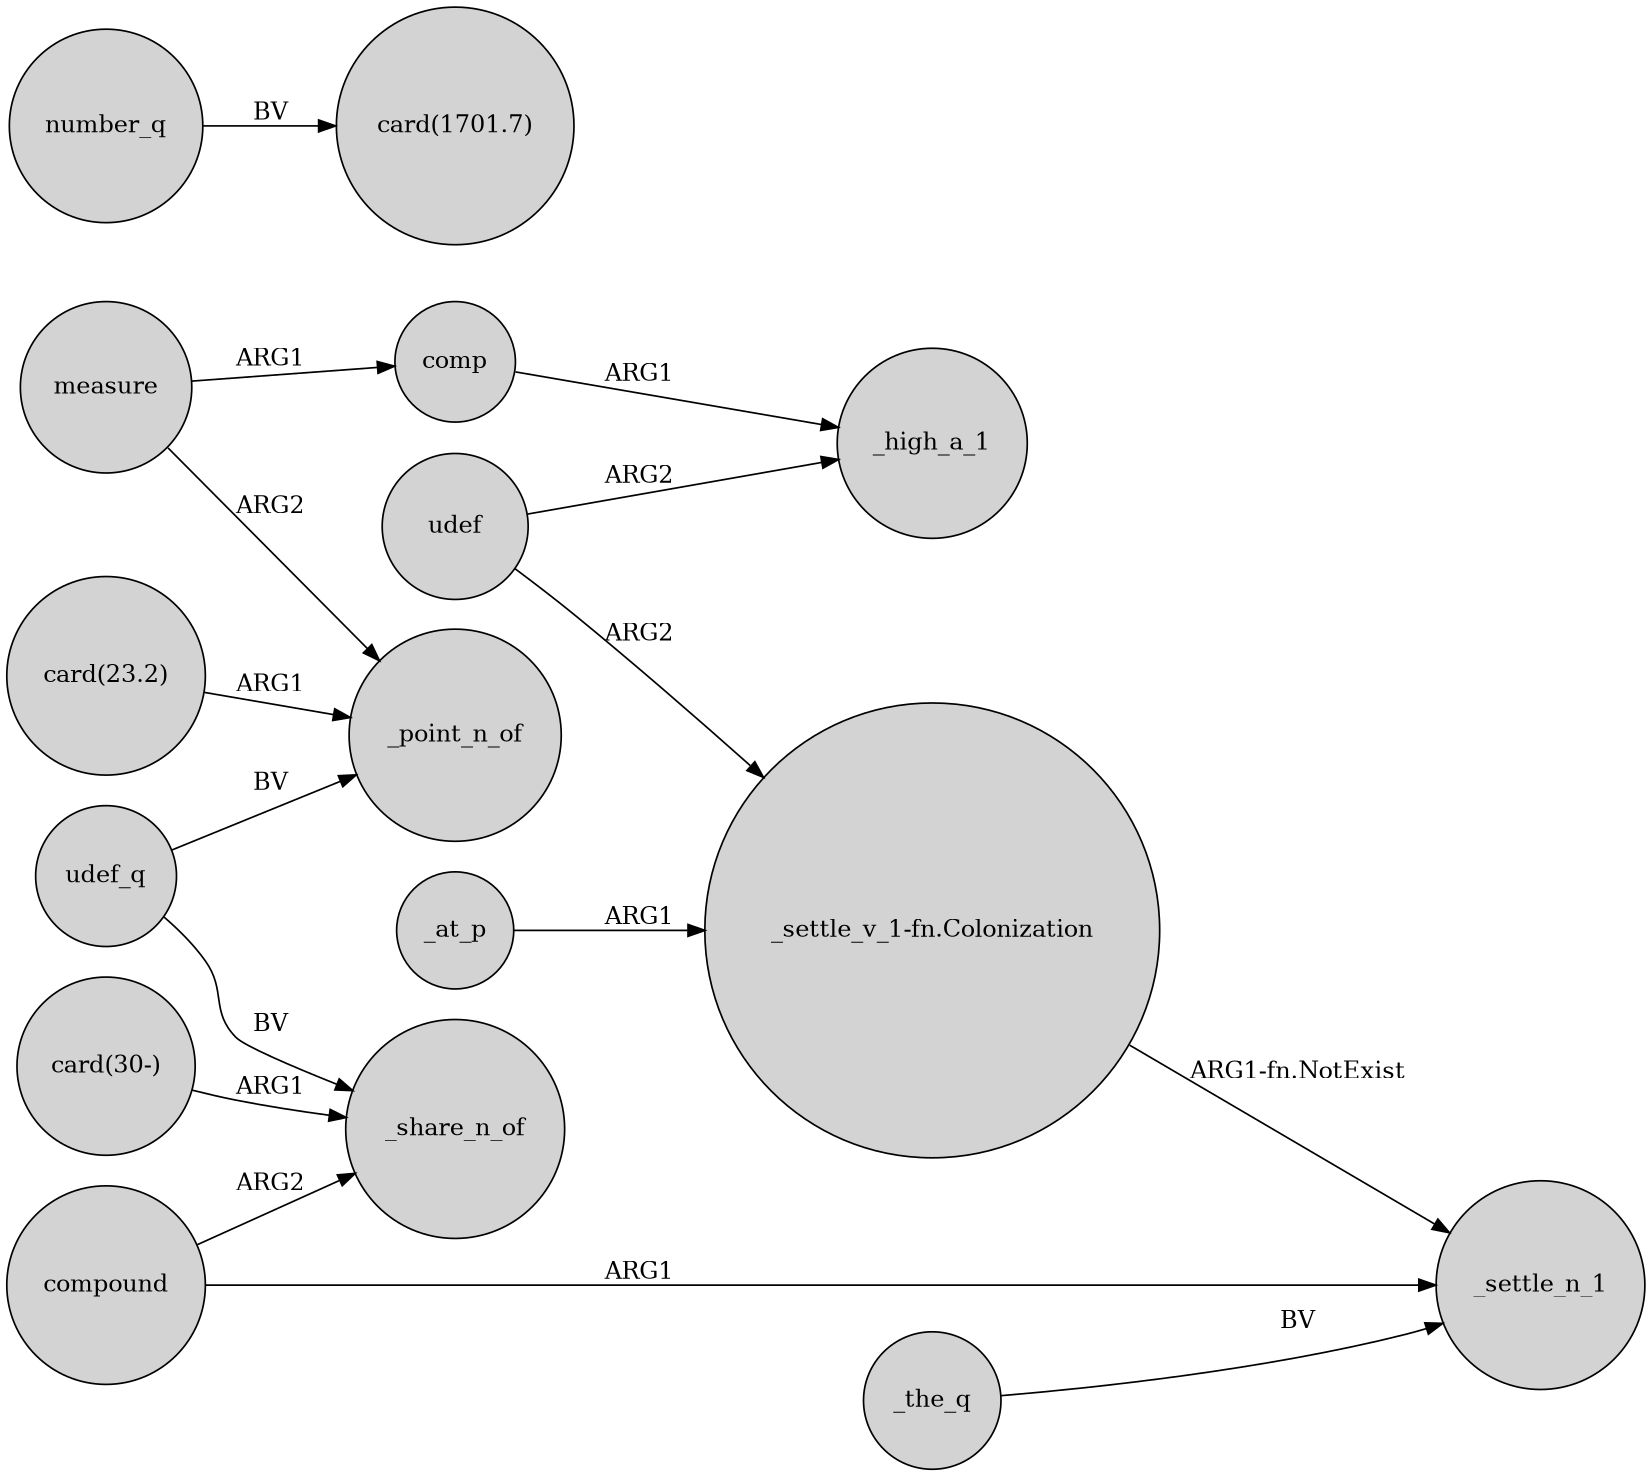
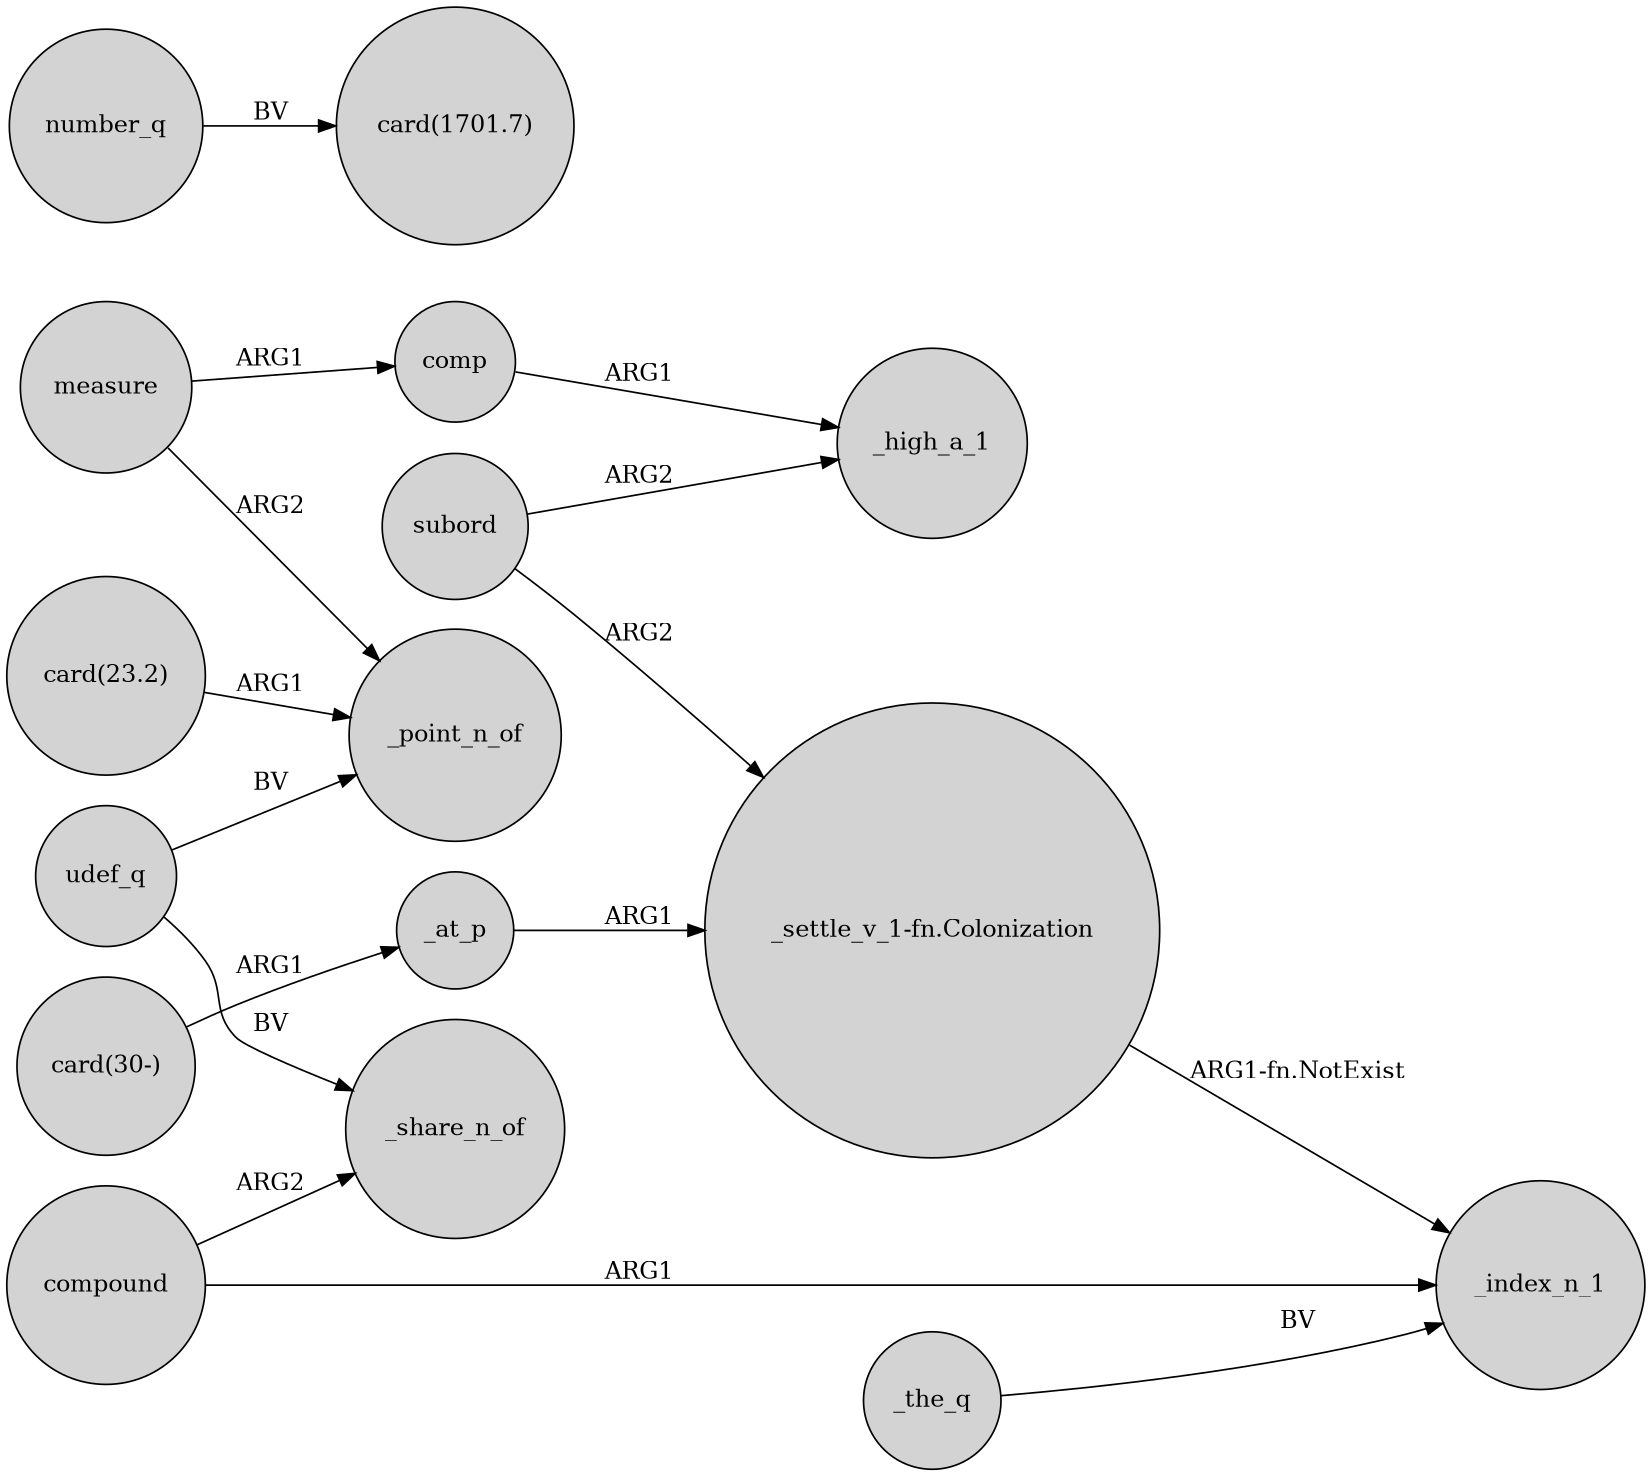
(455, 526) -> (455, 526)
(260, 1105) -> (283, 987)
(1541, 1285) -> (1541, 1285)
